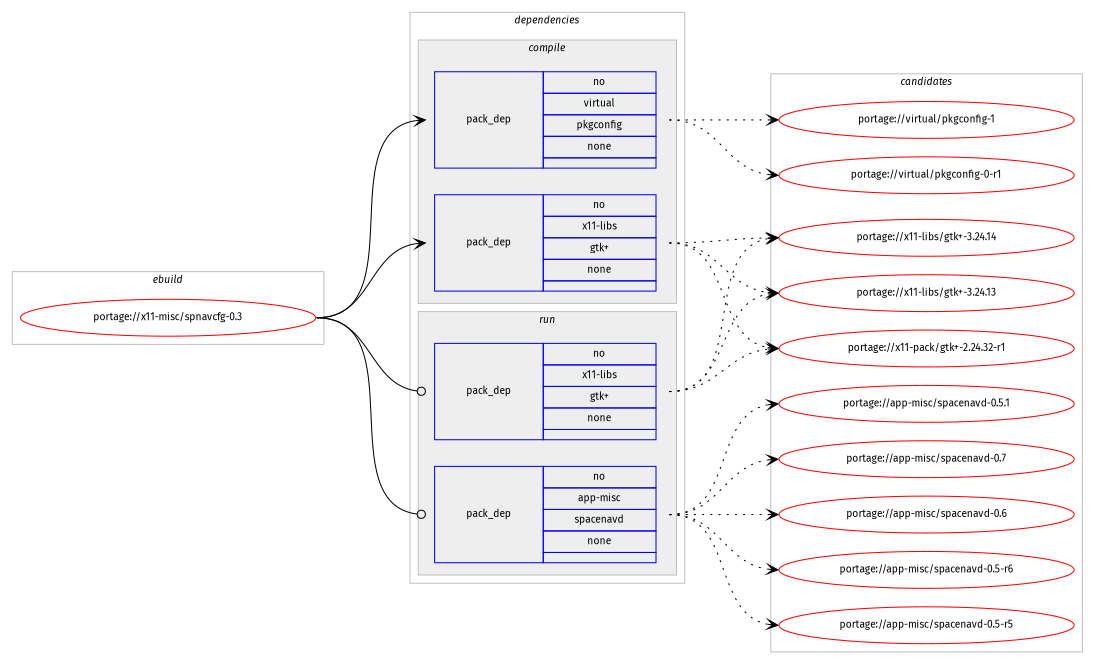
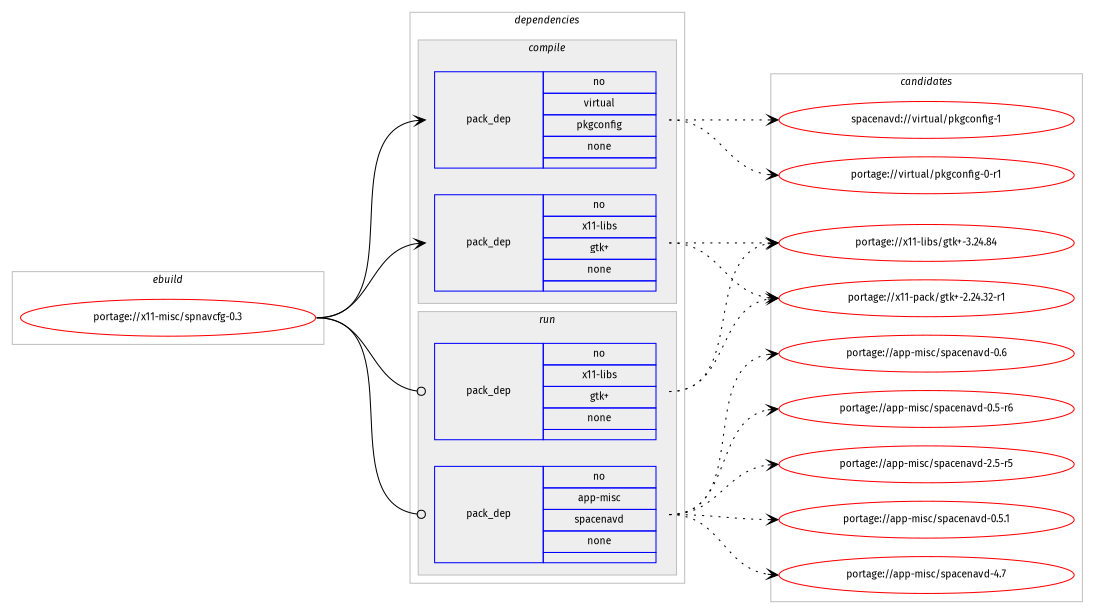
(927, 120) -> (927, 120)
(927, 238) -> (927, 243)
(927, 293) -> none
(927, 459) -> (927, 575)
(927, 625) -> (927, 464)
